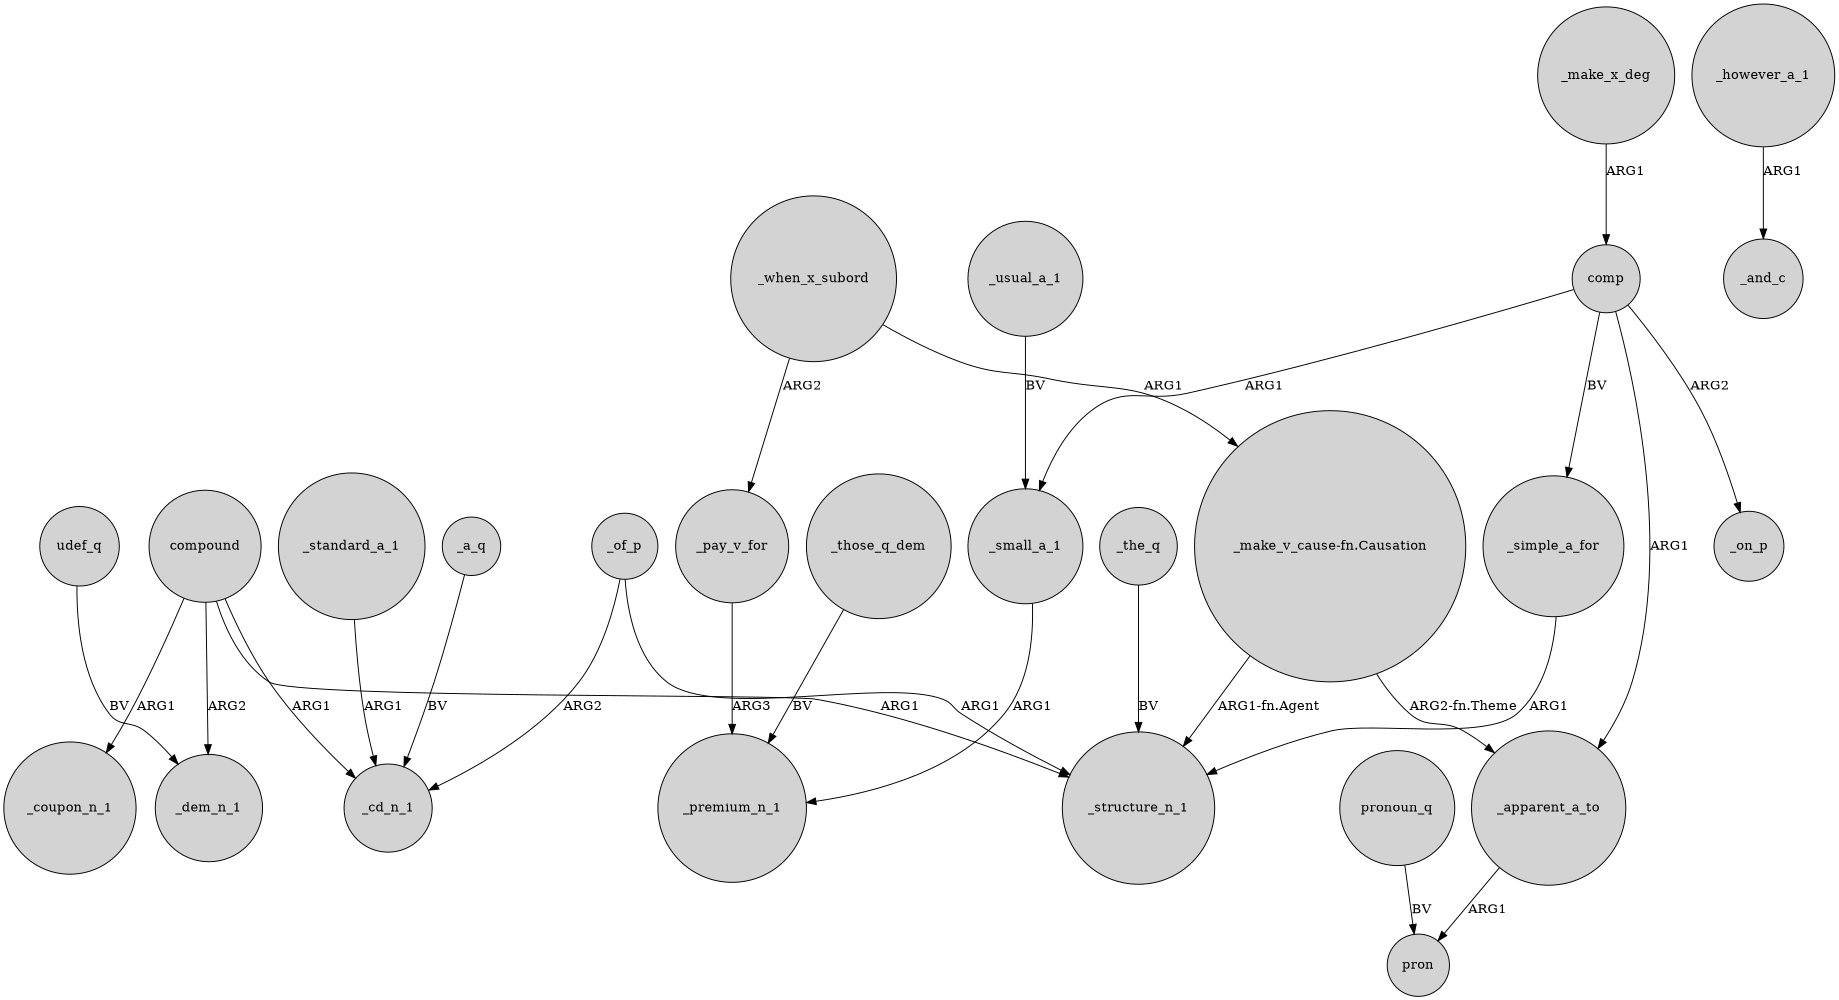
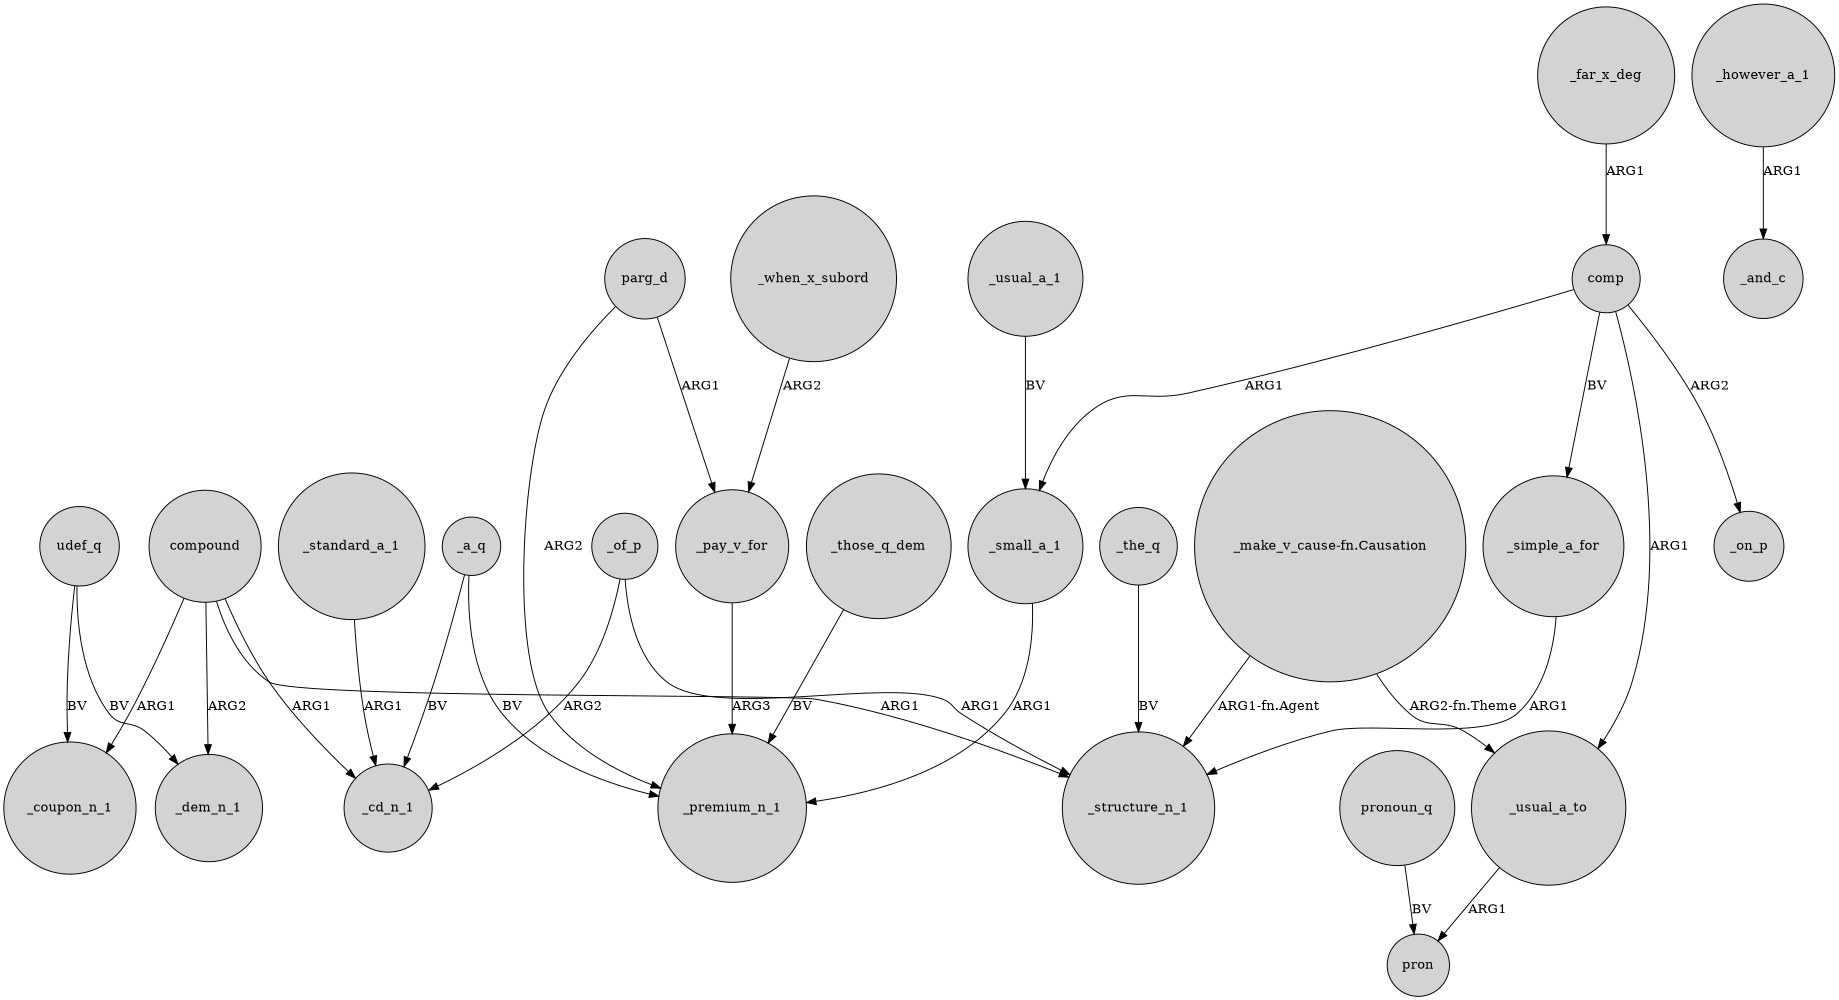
(1606, 75) -> (1606, 75)
none -> (645, 279)
(1058, 380) -> none
none -> (68, 659)
none -> (511, 723)
(1549, 808) -> (1549, 808)
